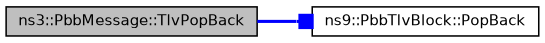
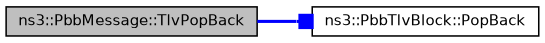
(425, 21) -> (425, 21)
